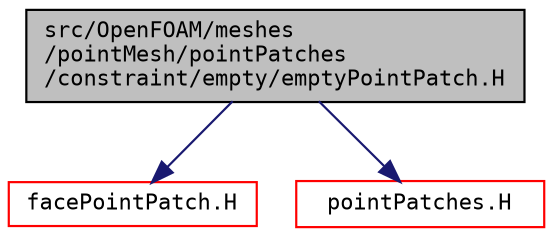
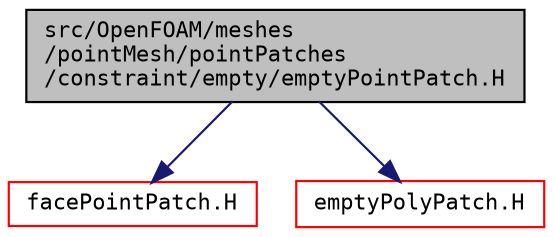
(420, 204) -> (420, 204)
